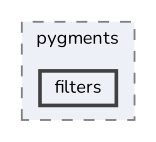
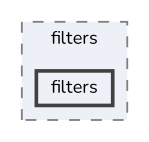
(78, 39) -> (75, 39)
